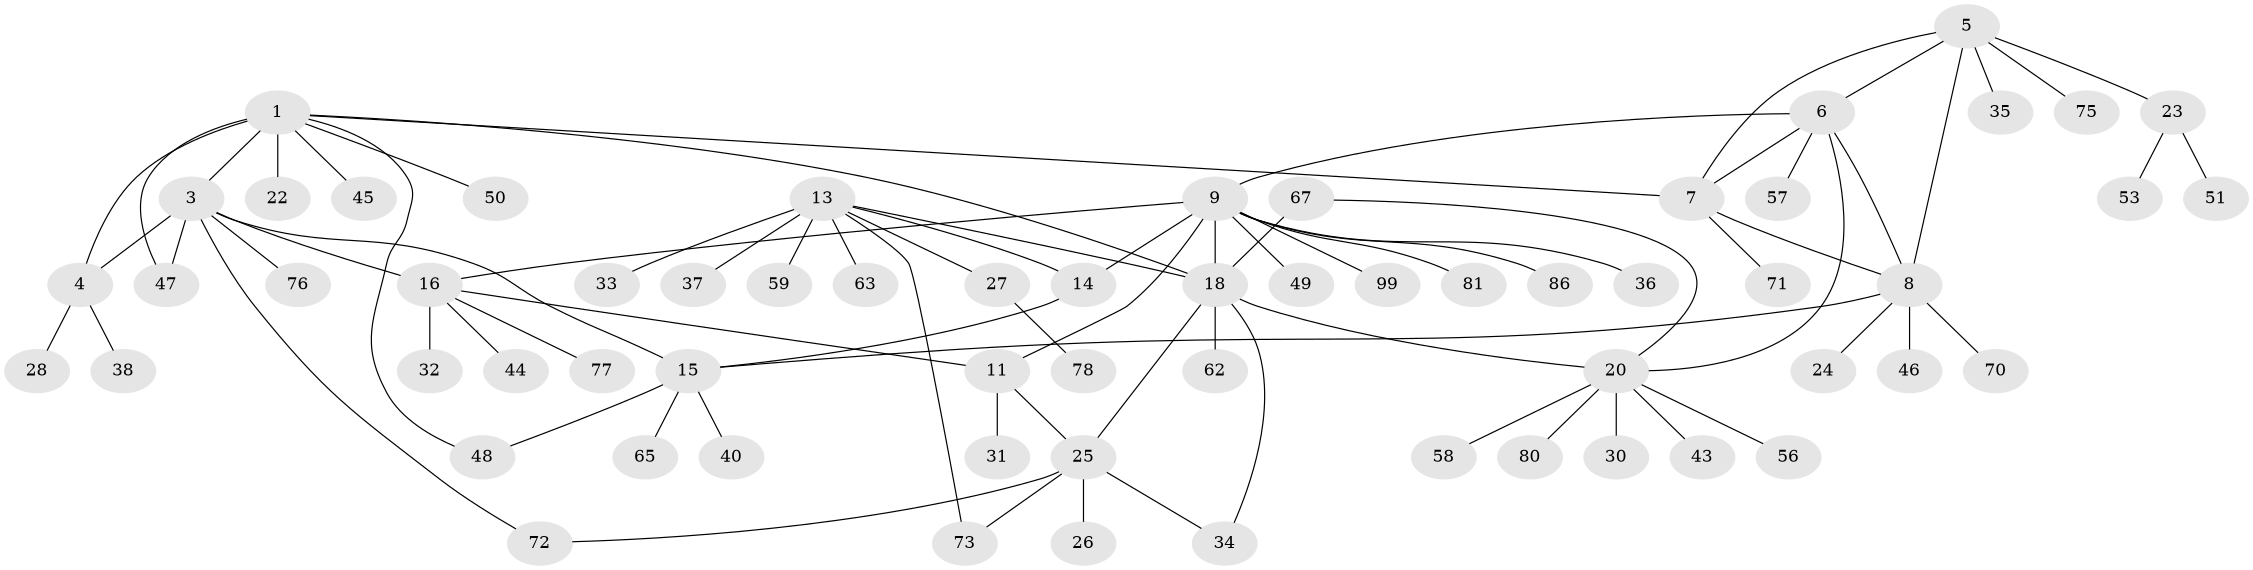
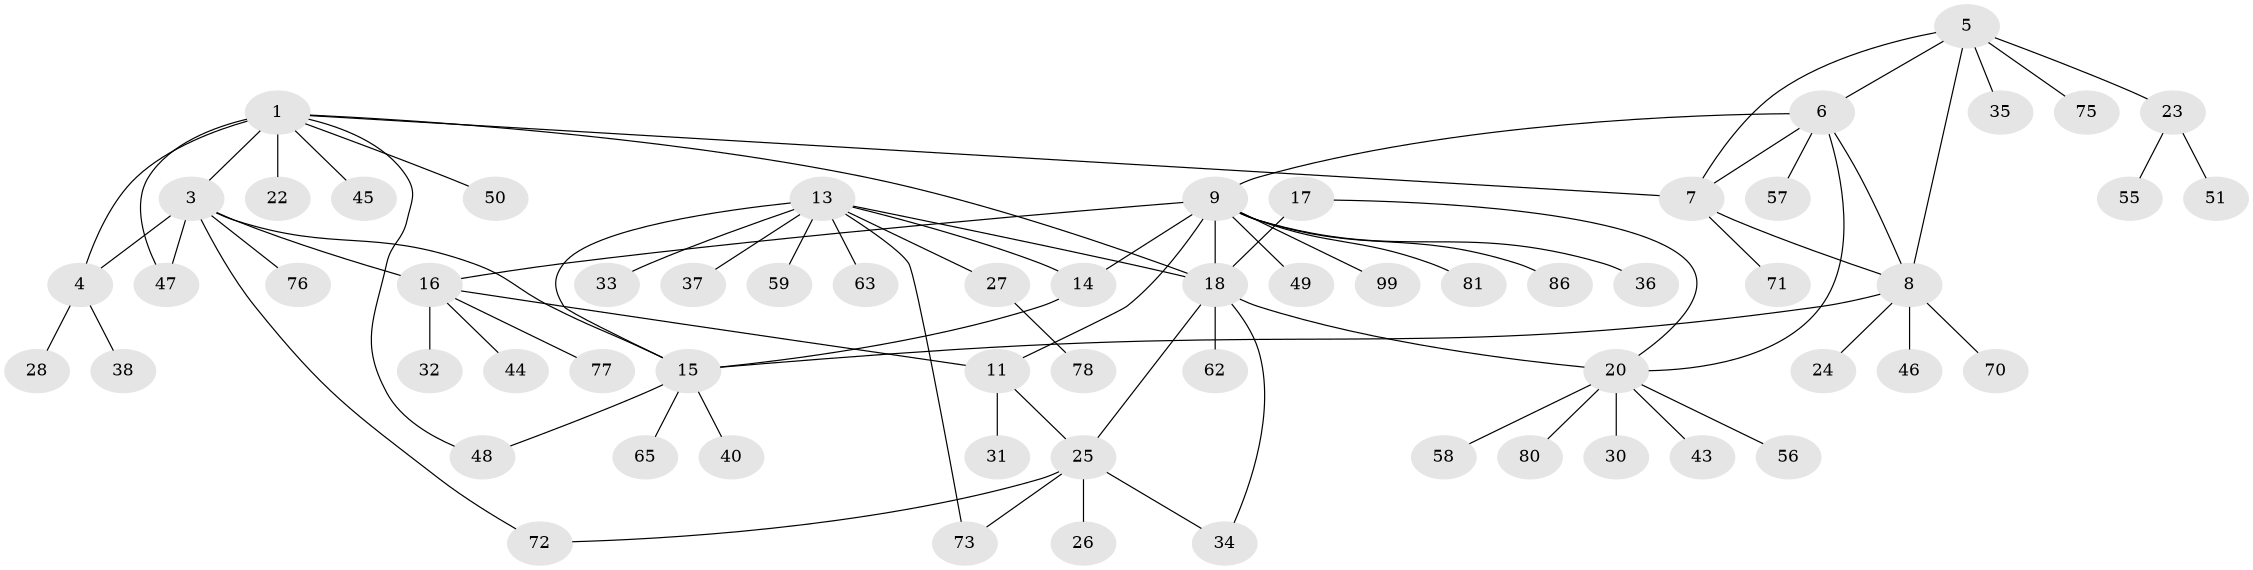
(1301, 199) -> (1301, 199)
(2130, 199) -> (2130, 199)
none -> (597, 242)
